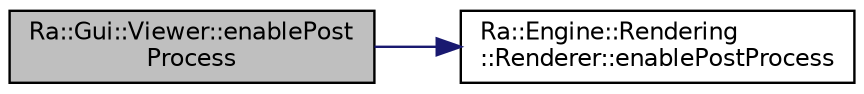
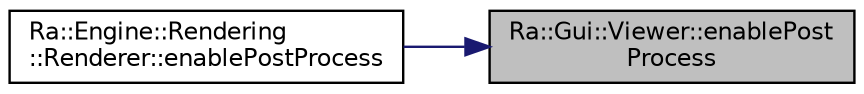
(406, 47) -> (434, 47)
